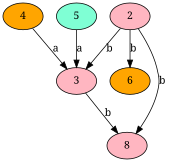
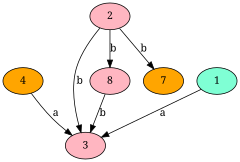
(77, 16) -> (217, 81)
(130, 81) -> (163, 81)
(99, 110) -> (99, 110)
